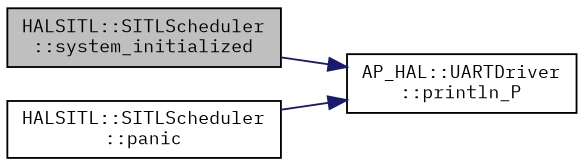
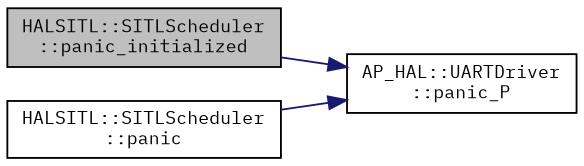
(144, 38) -> (144, 38)
(462, 84) -> (462, 84)
